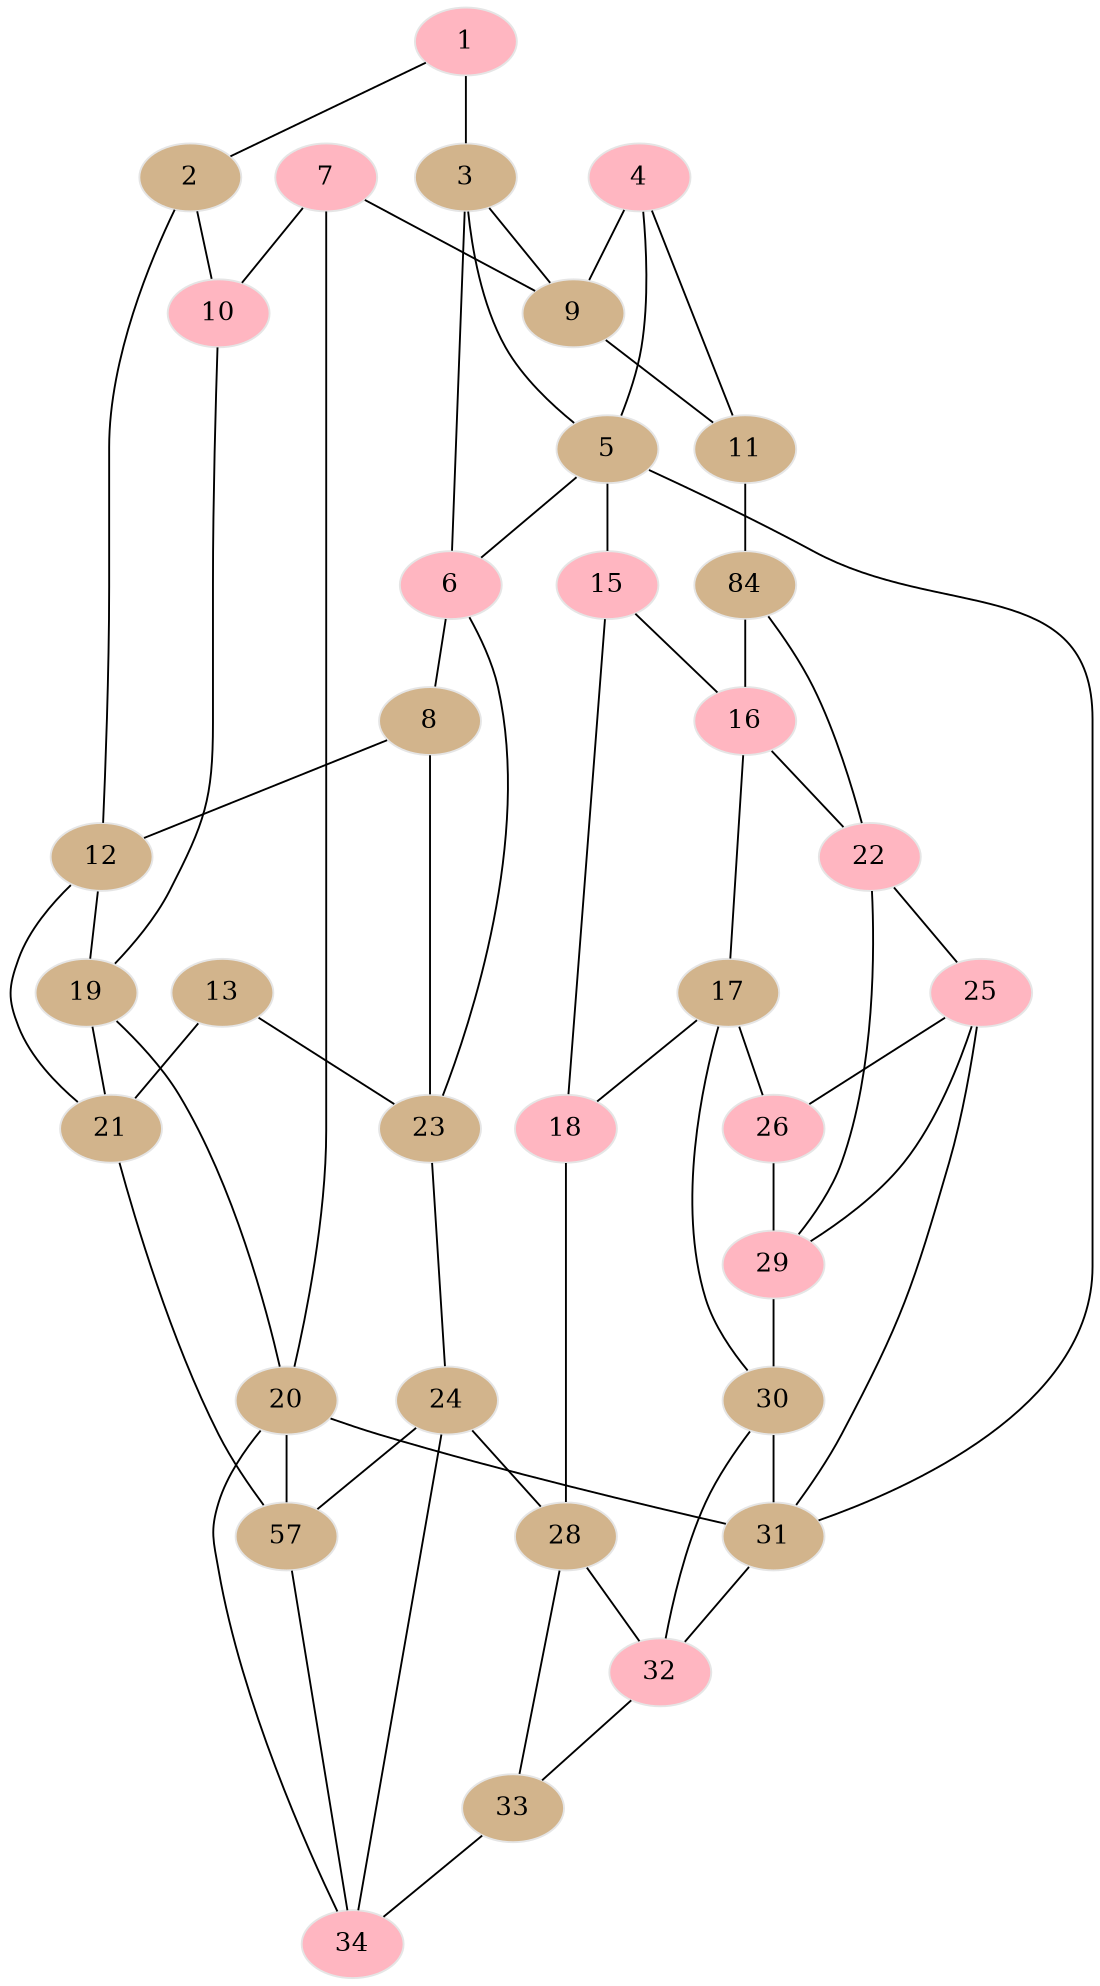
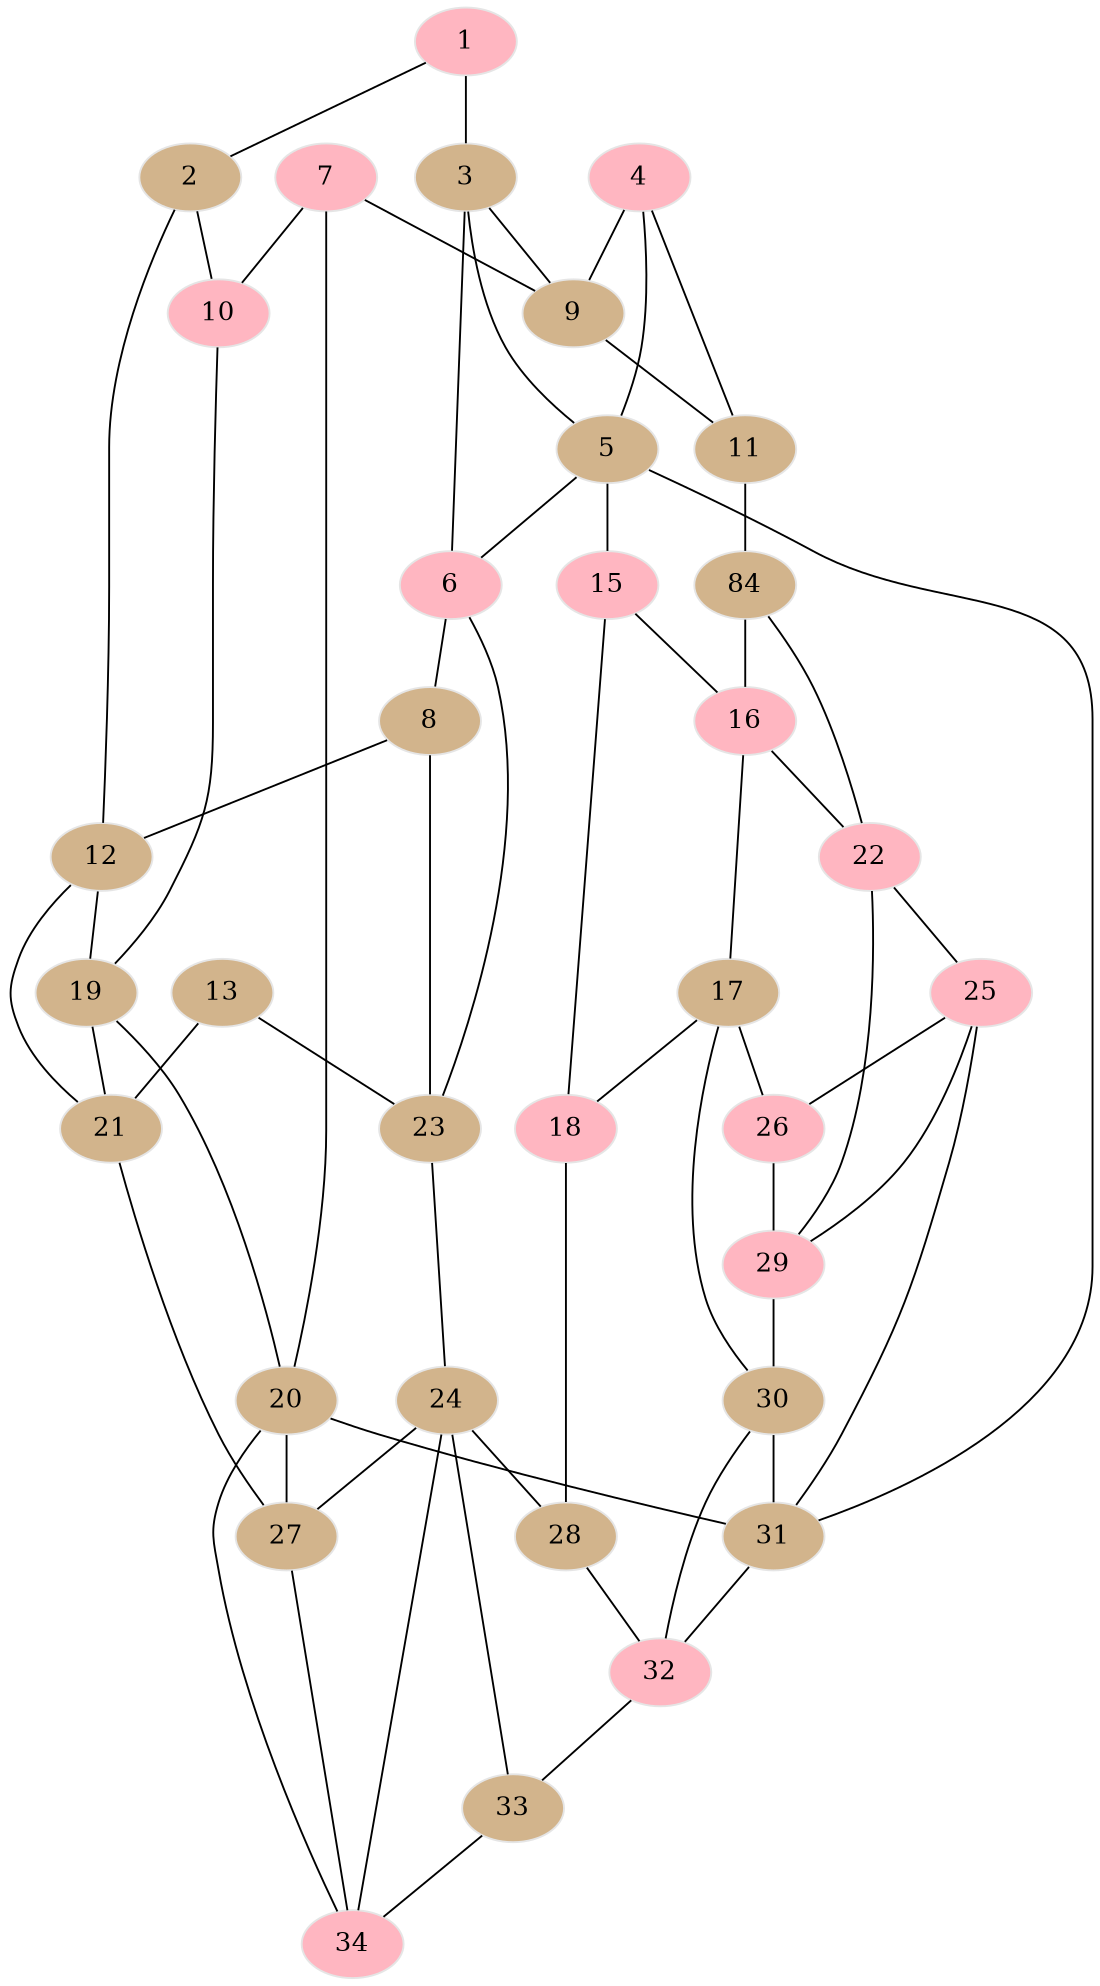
(287, 1536) -> (287, 1536)
(540, 1672) -> (480, 1605)
